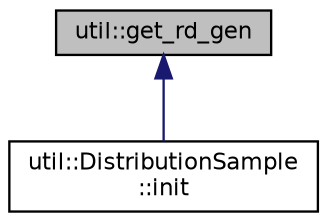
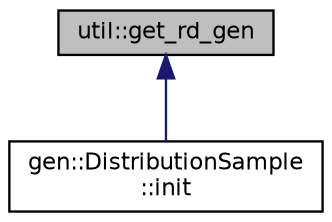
(164, 176) -> (166, 176)
